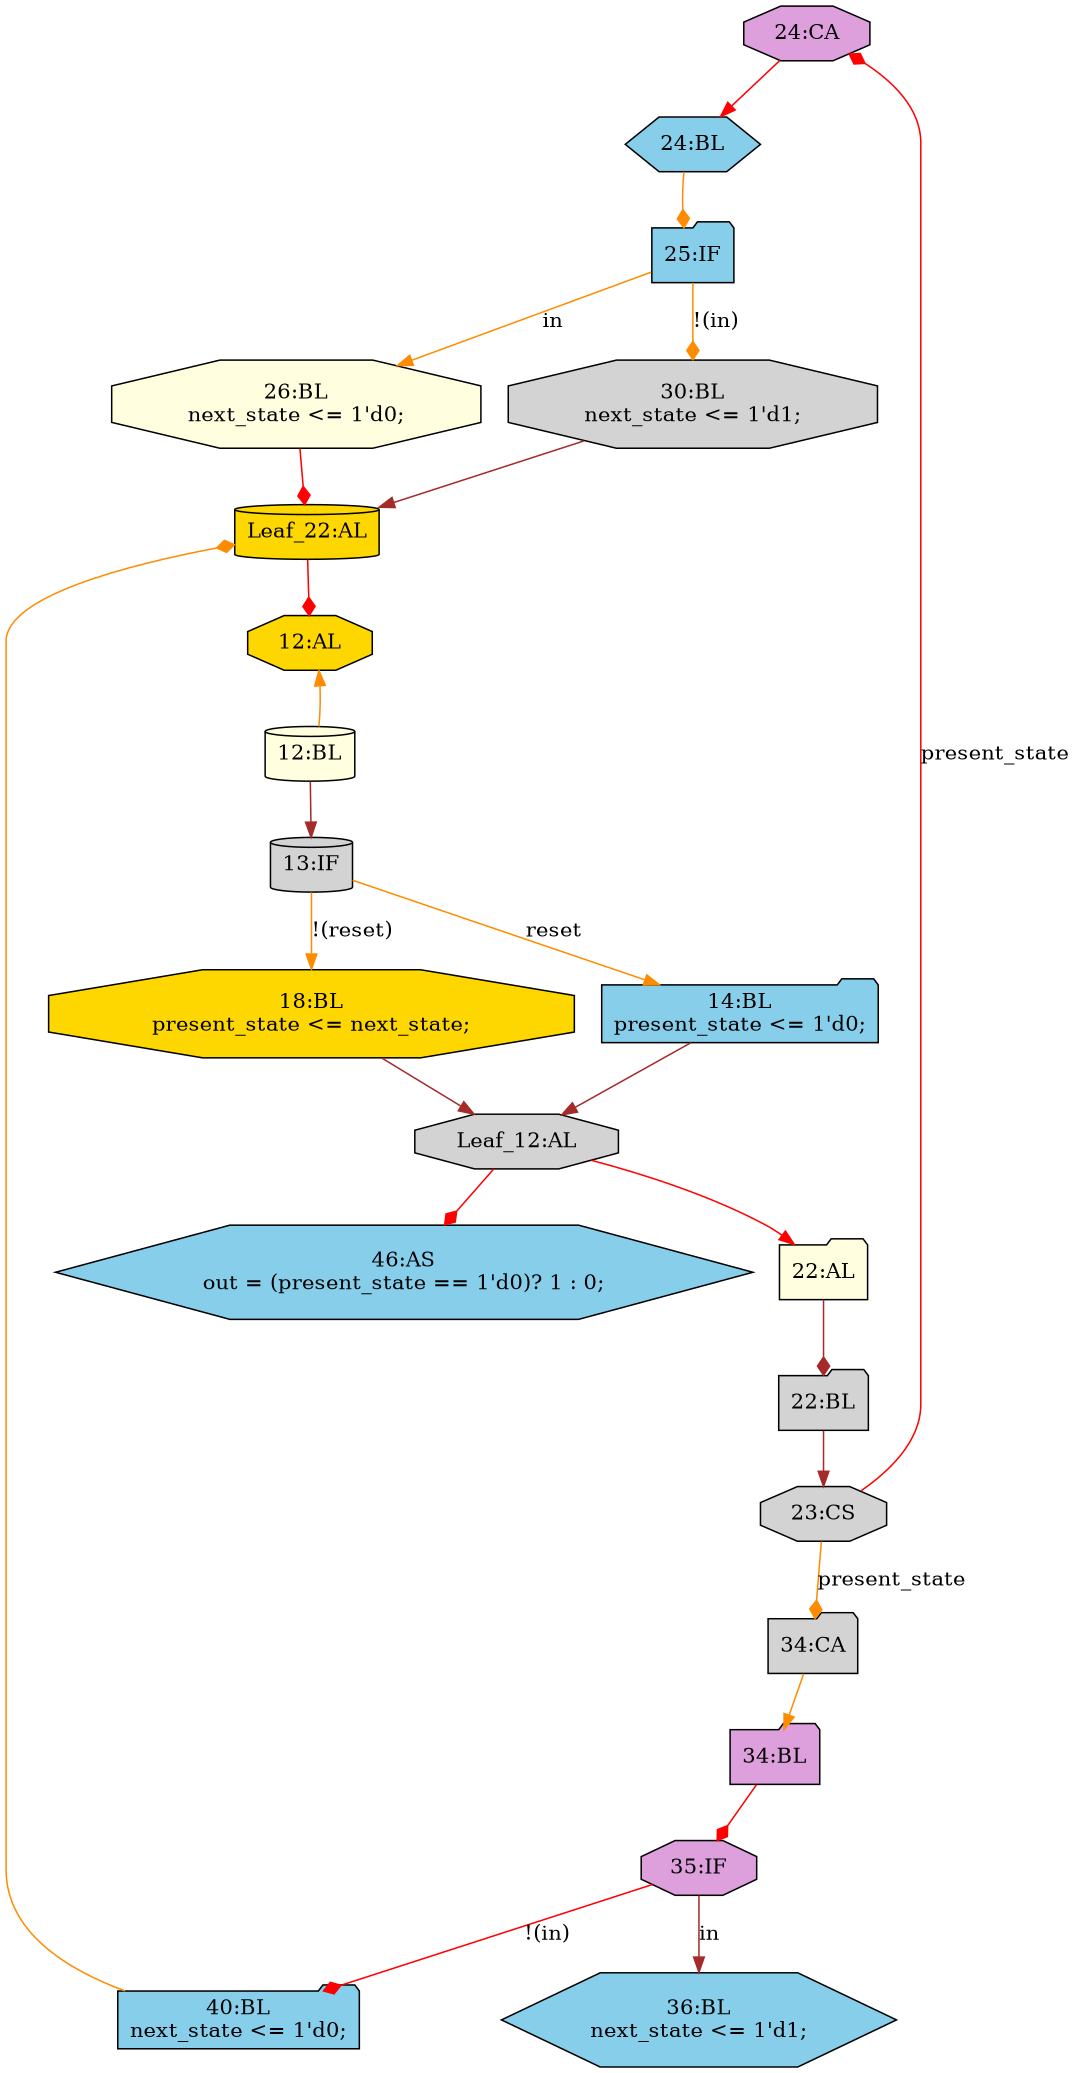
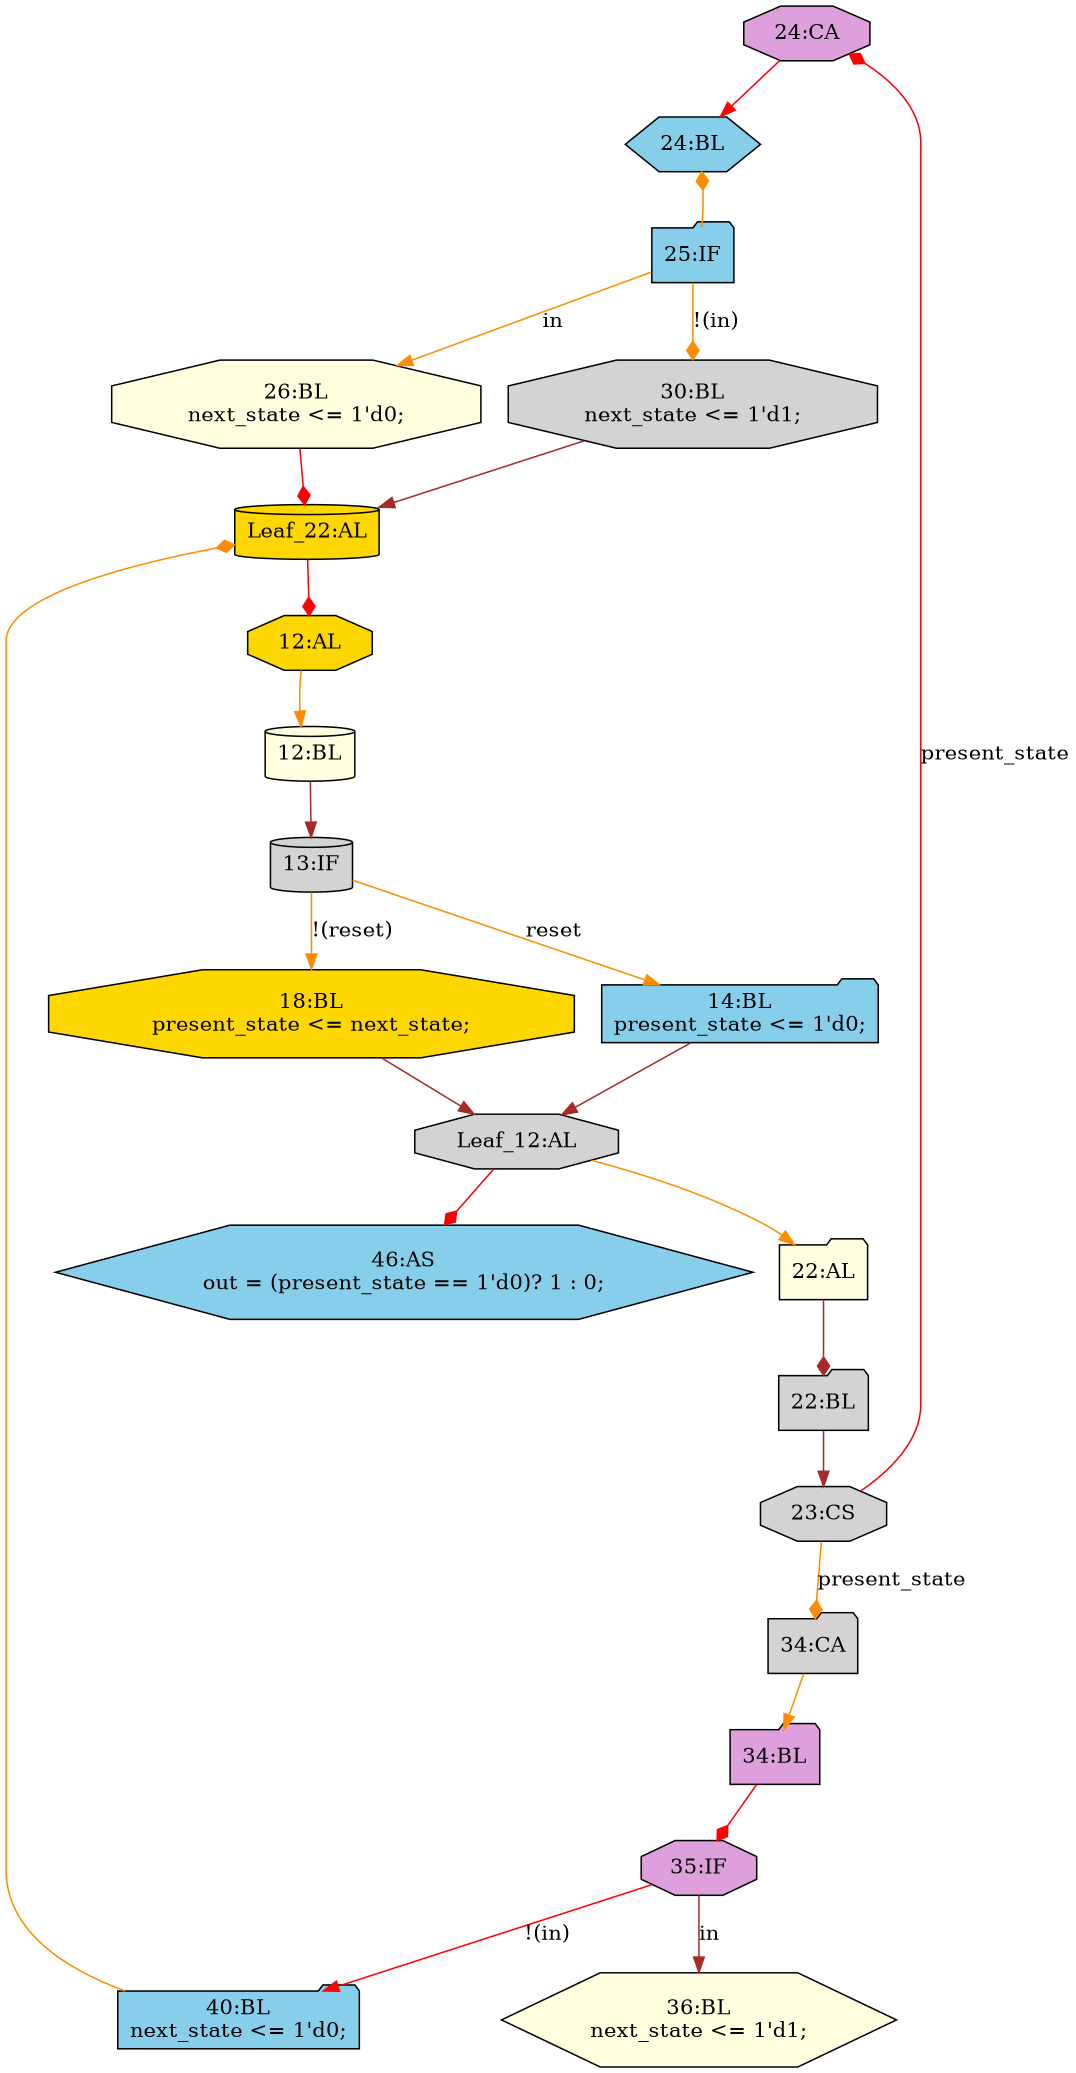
(683, 191) -> (703, 209)
(320, 706) -> (300, 691)
(689, 1191) -> (689, 1191)
(497, 1935) -> (497, 1935)
(699, 2020) -> (699, 2020)
